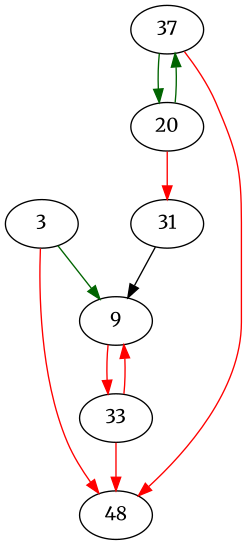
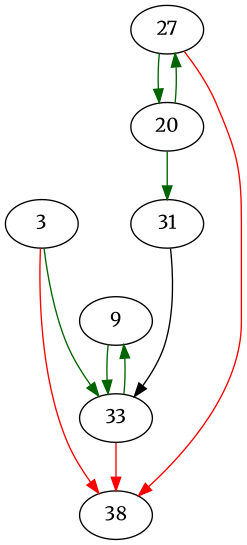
(167, 30) -> (167, 30)
(167, 169) -> (167, 169)
(145, 266) -> (170, 320)
(75, 267) -> (58, 320)
(107, 363) -> (107, 363)
(125, 376) -> (125, 376)
(116, 515) -> (116, 515)
